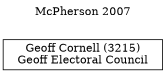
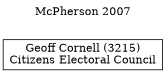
(83, 55) -> (83, 55)
